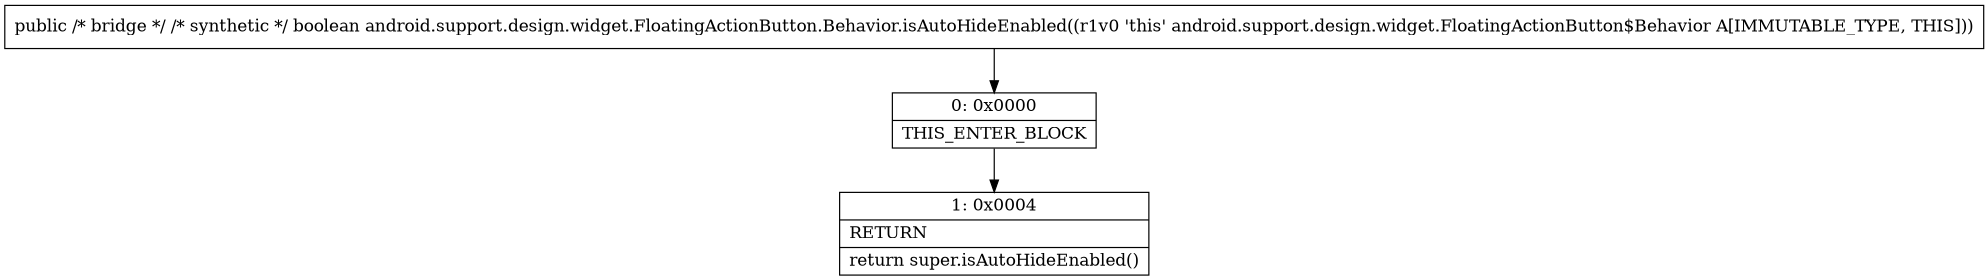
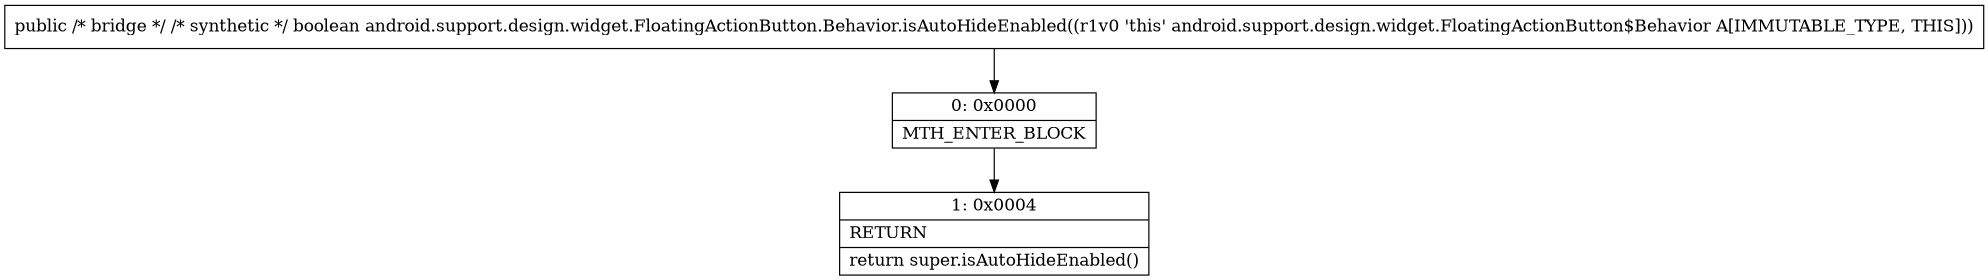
(994, 134) -> (994, 134)
